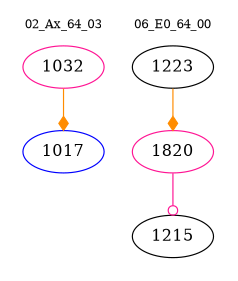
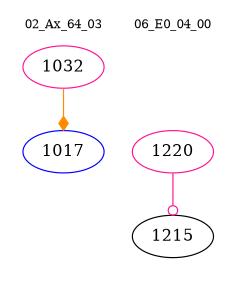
(173, 25) -> (173, 25)
(173, 67) -> none
(173, 152) -> (173, 152)
